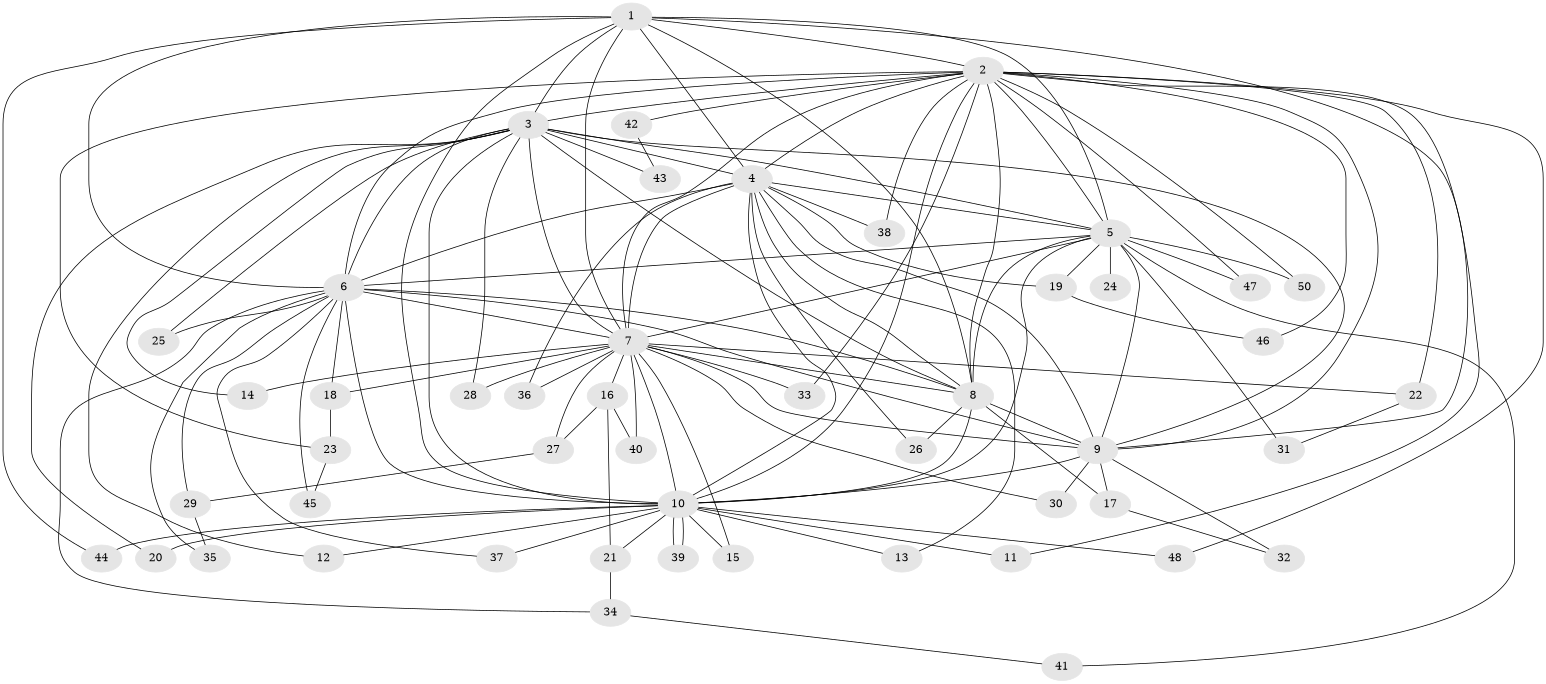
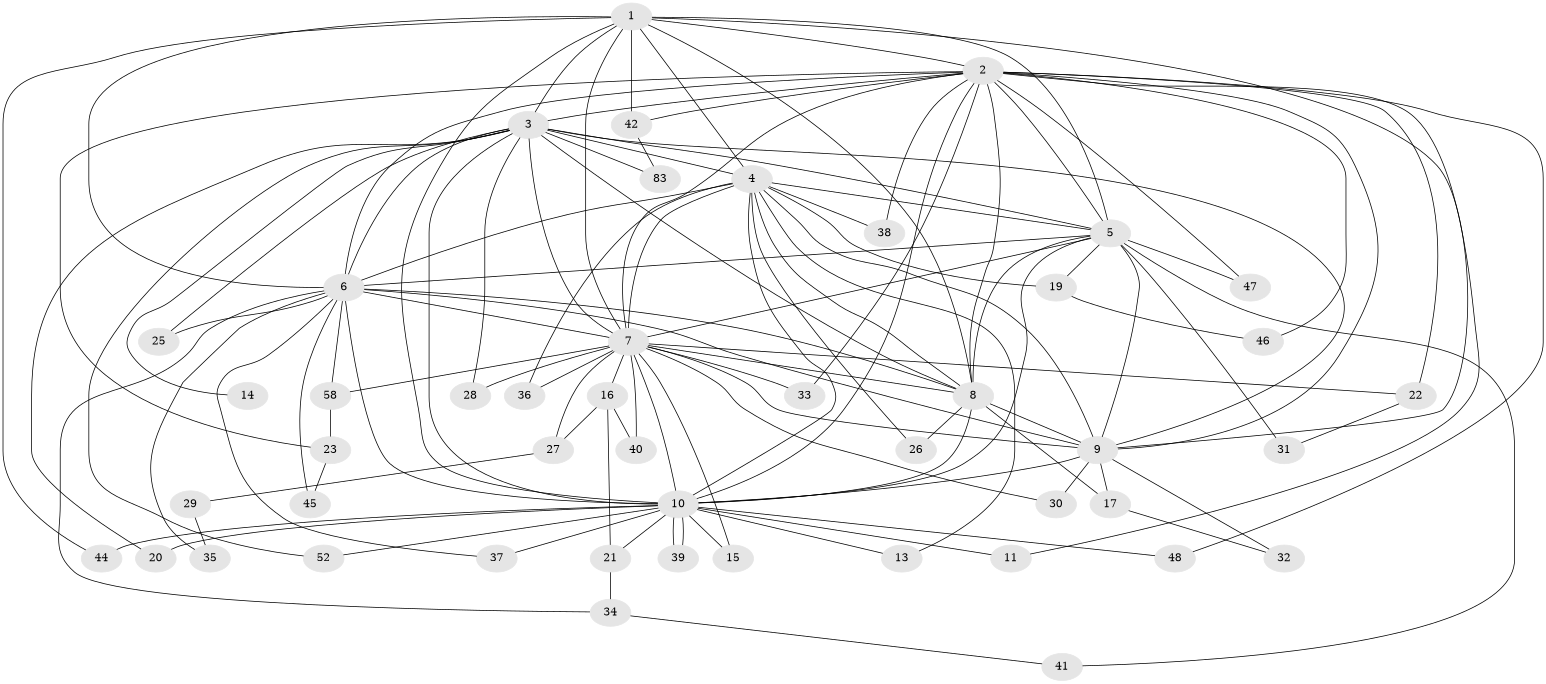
none -> (632, 71)
(859, 111) -> none
(660, 179) -> (660, 179)
(1110, 288) -> none
(1305, 288) -> none
(437, 363) -> none
(214, 367) -> none
(330, 396) -> (330, 396)
(324, 559) -> (324, 559)
